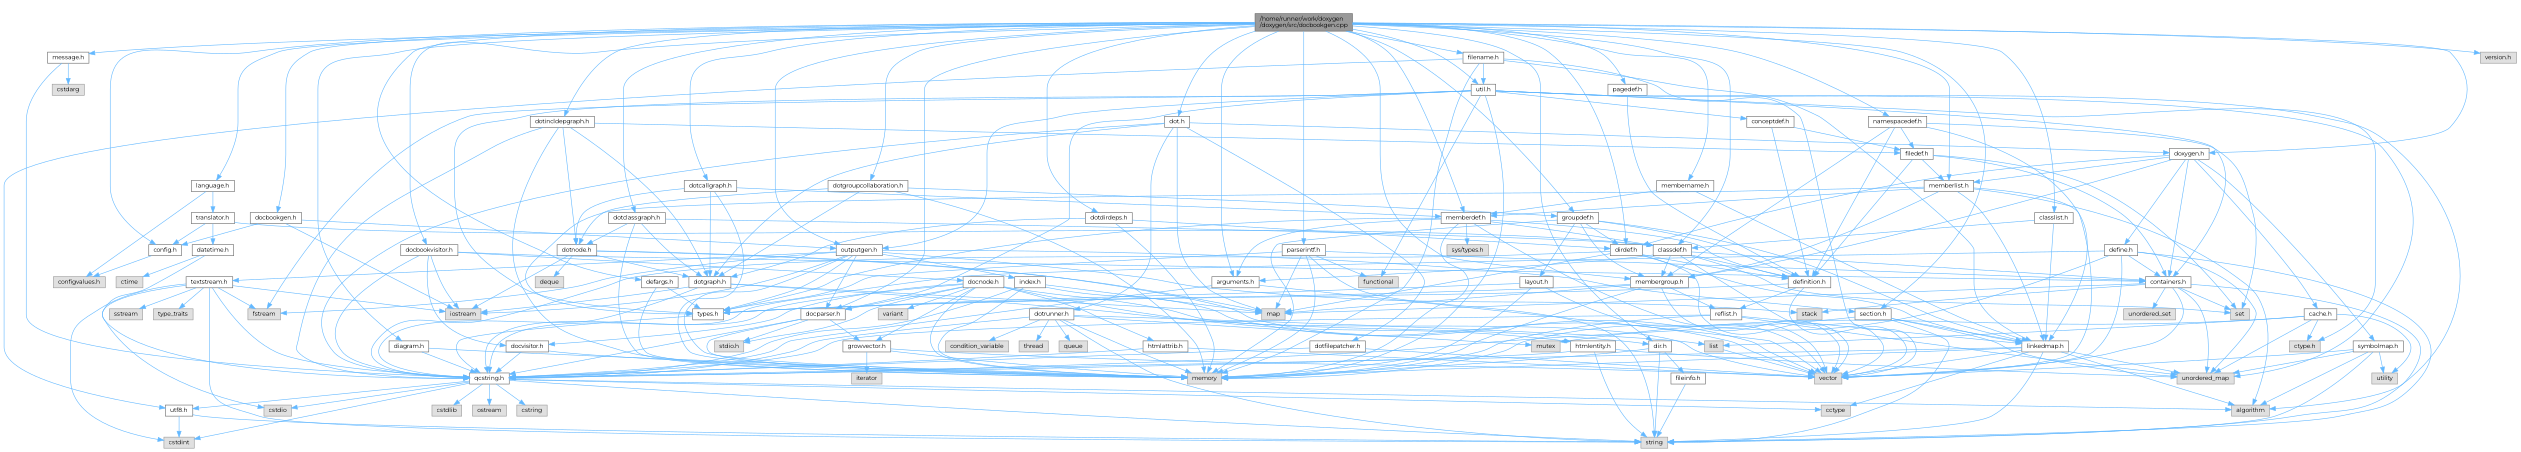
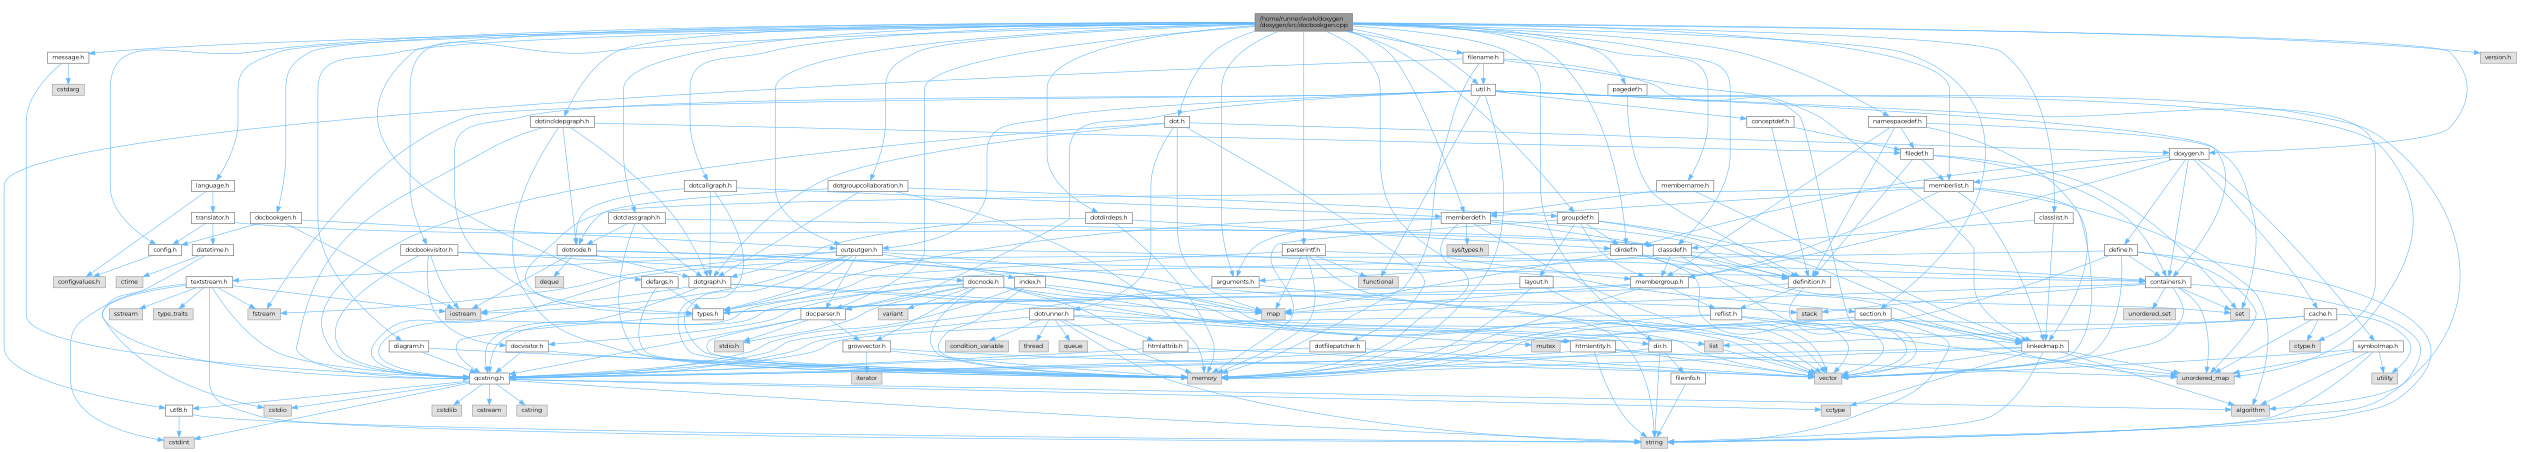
(1757, 326) -> (1717, 363)
